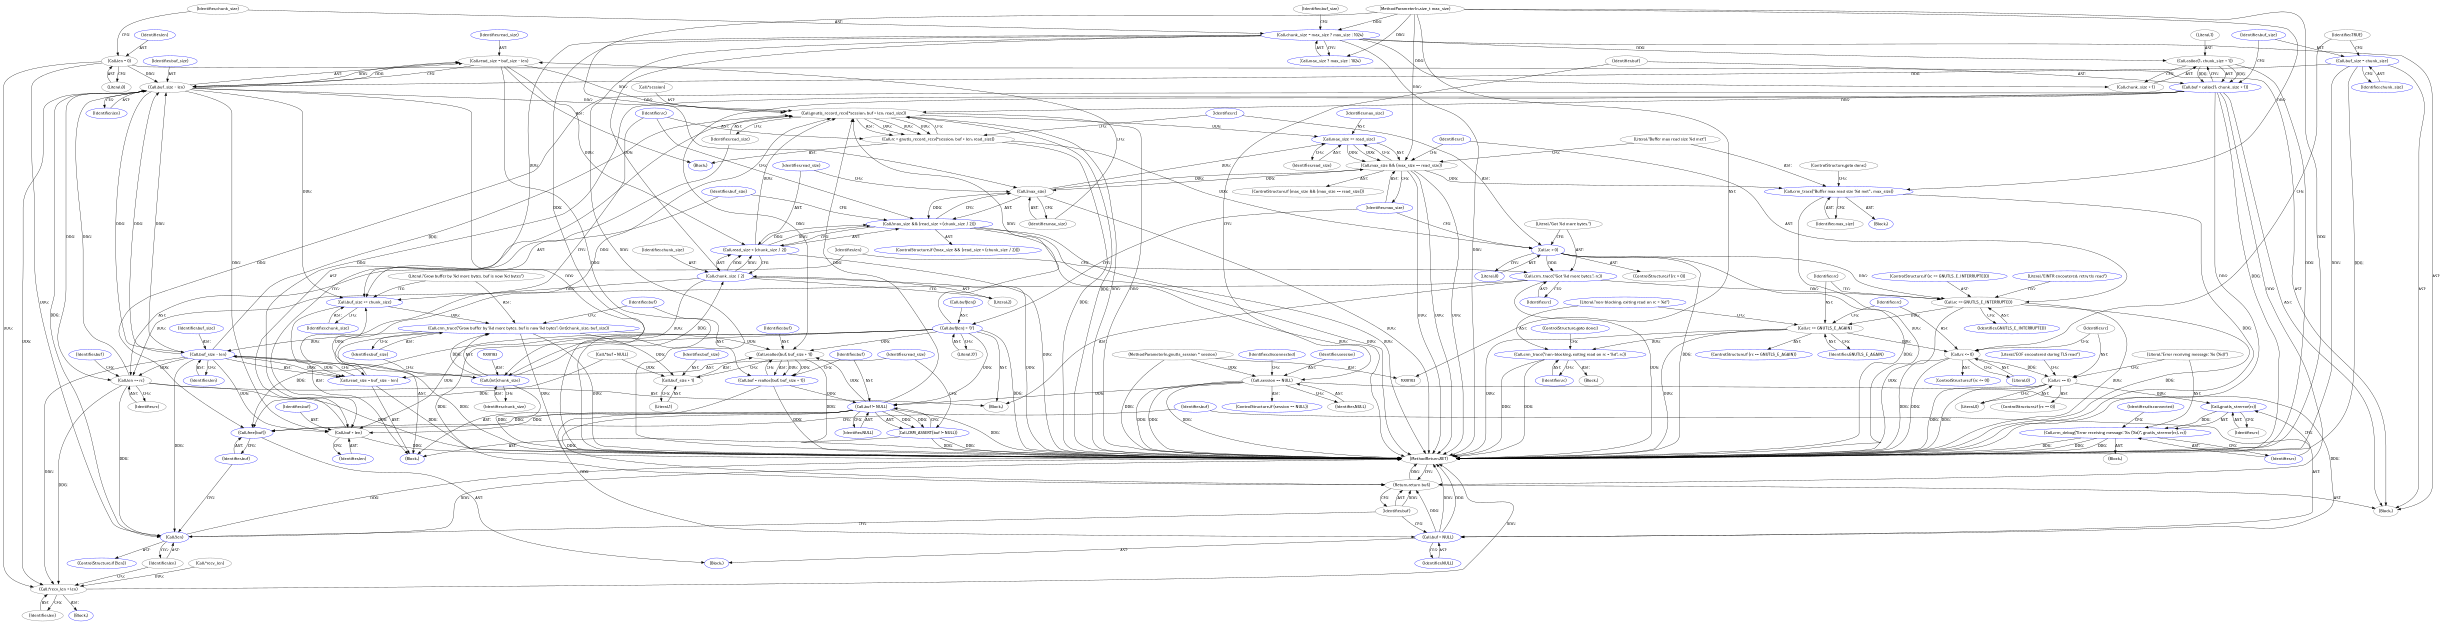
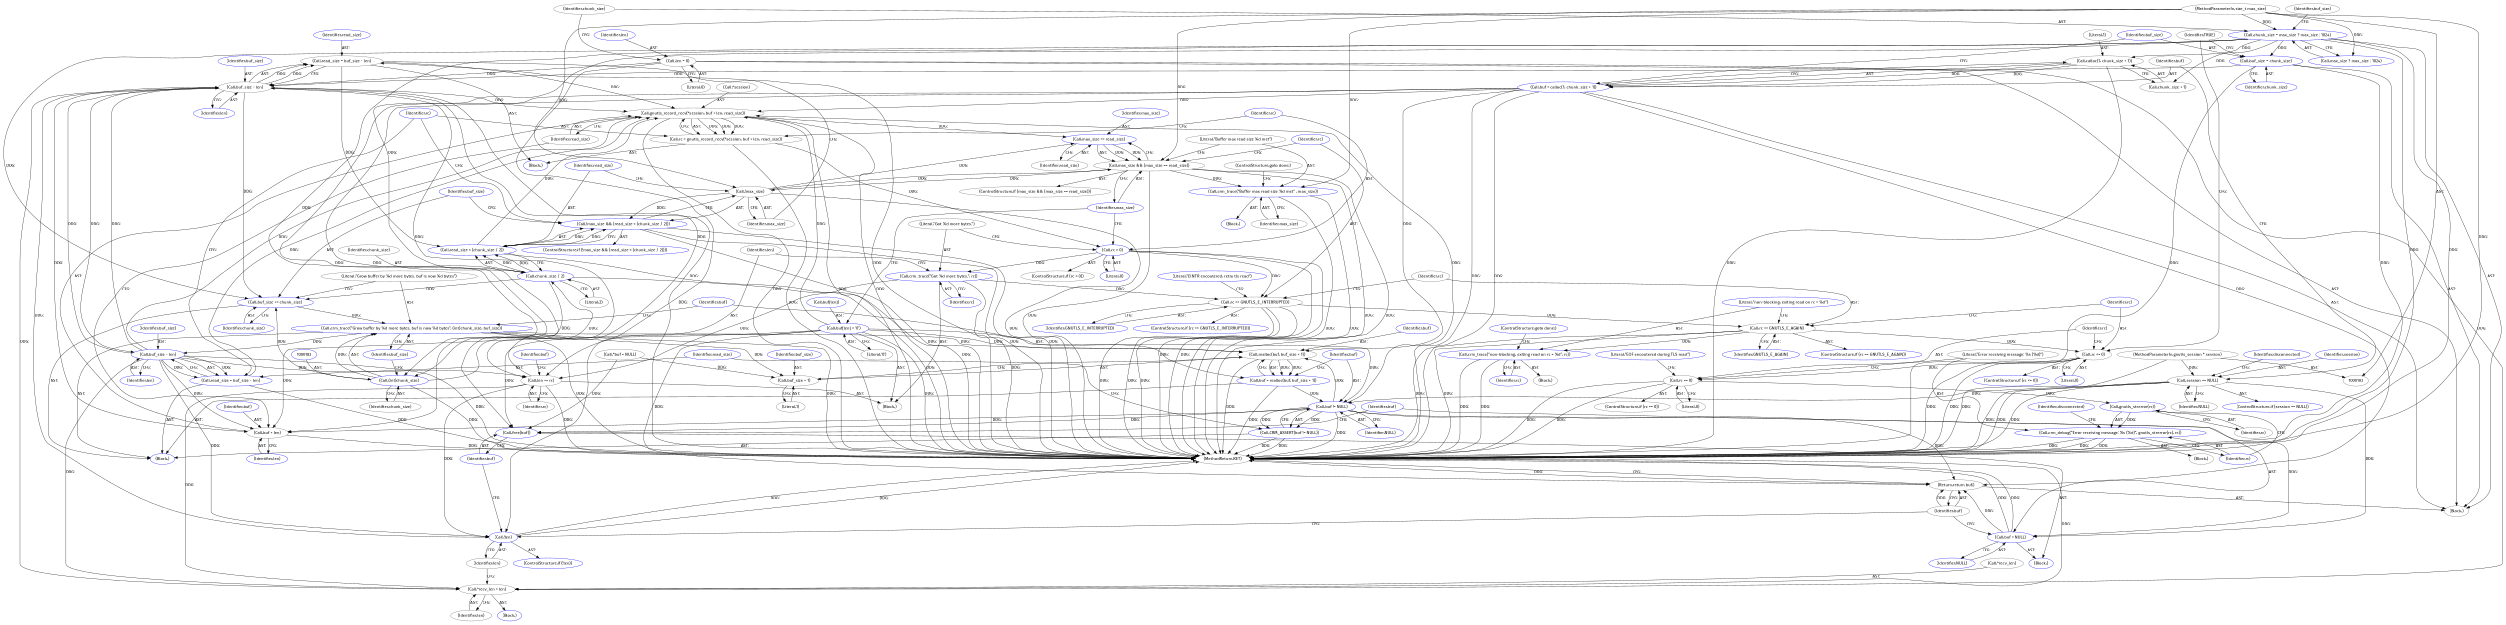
none -> (2278, 47)
(1958, 289) -> (1230, 315)
(160, 576) -> (1877, 576)
